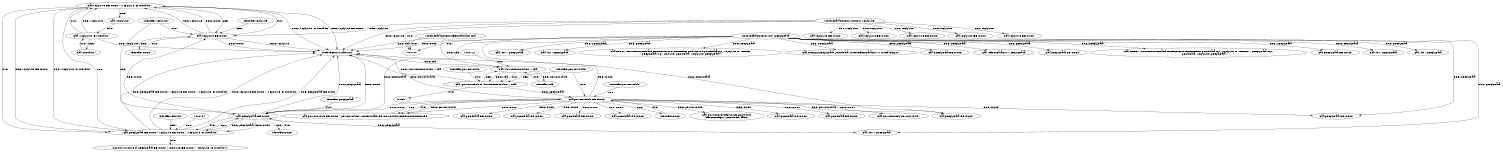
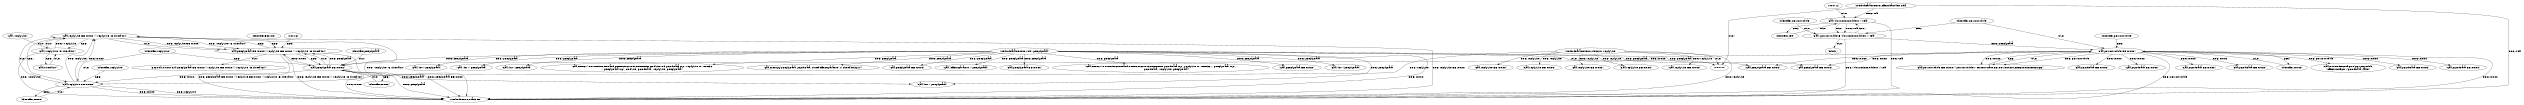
(120, 12) -> (79, 44)
(425, 63) -> (1461, 96)
(555, 77) -> (1796, 28)
(898, 116) -> none
